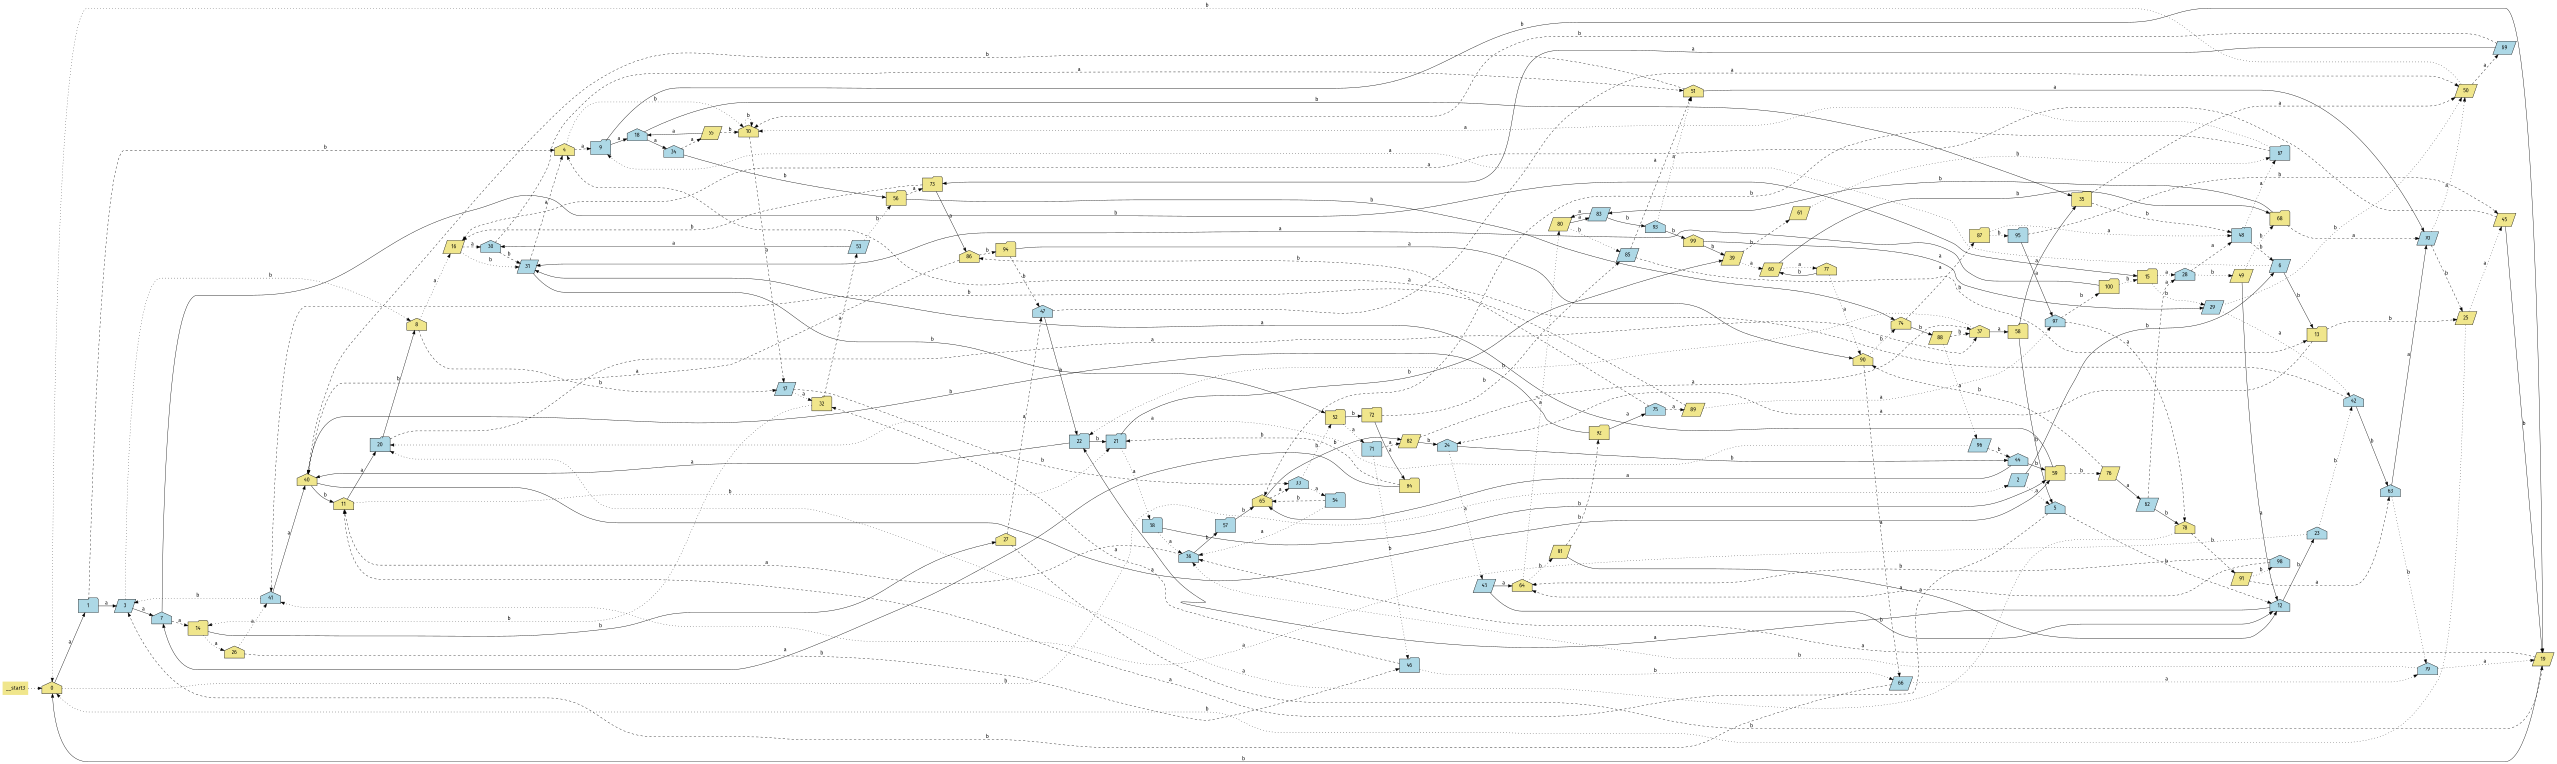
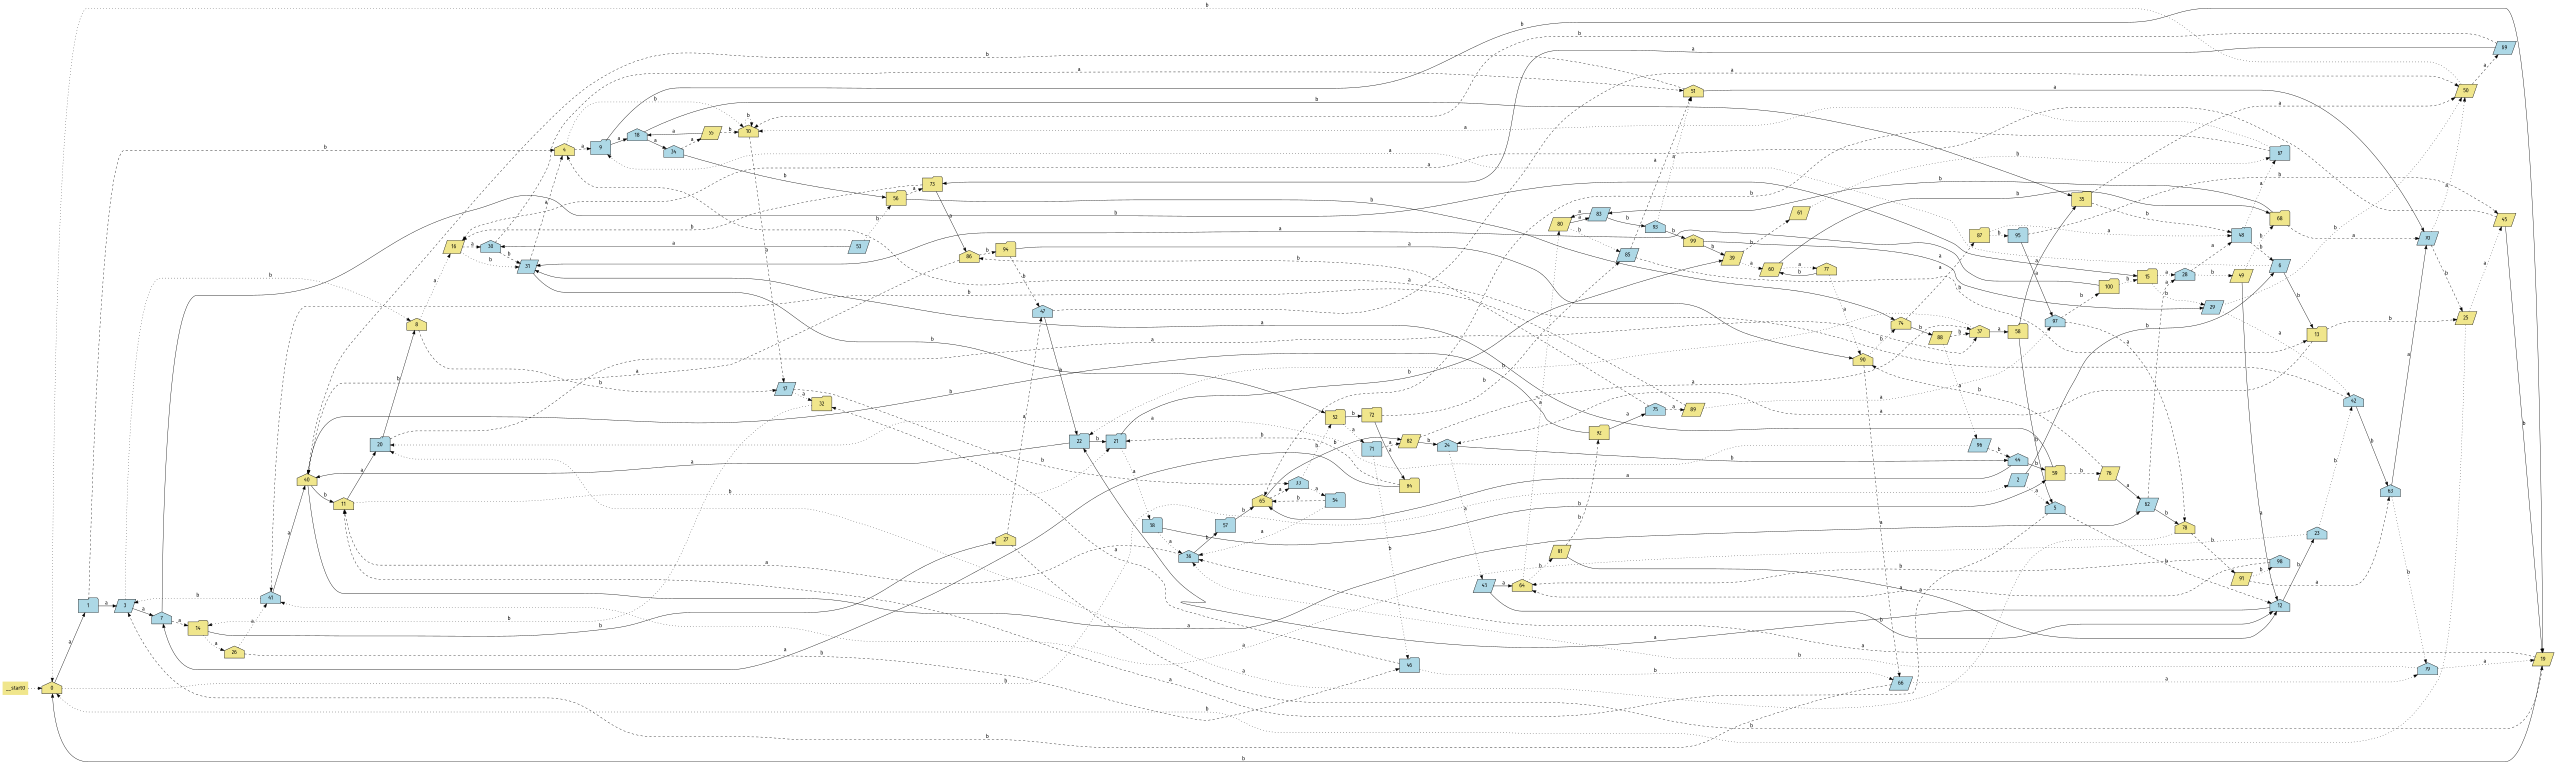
(840, 327) -> none
(1182, 578) -> (1189, 628)
(15, 688) -> (15, 688)
